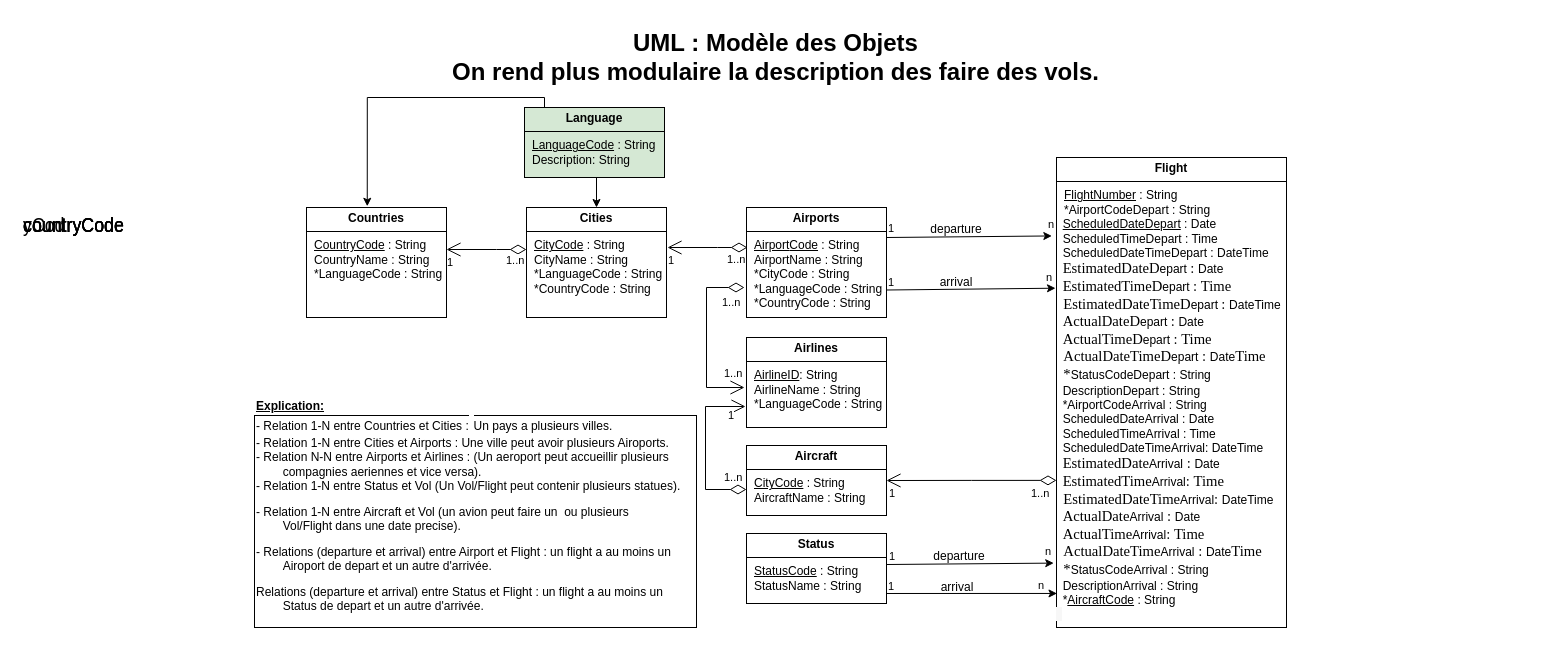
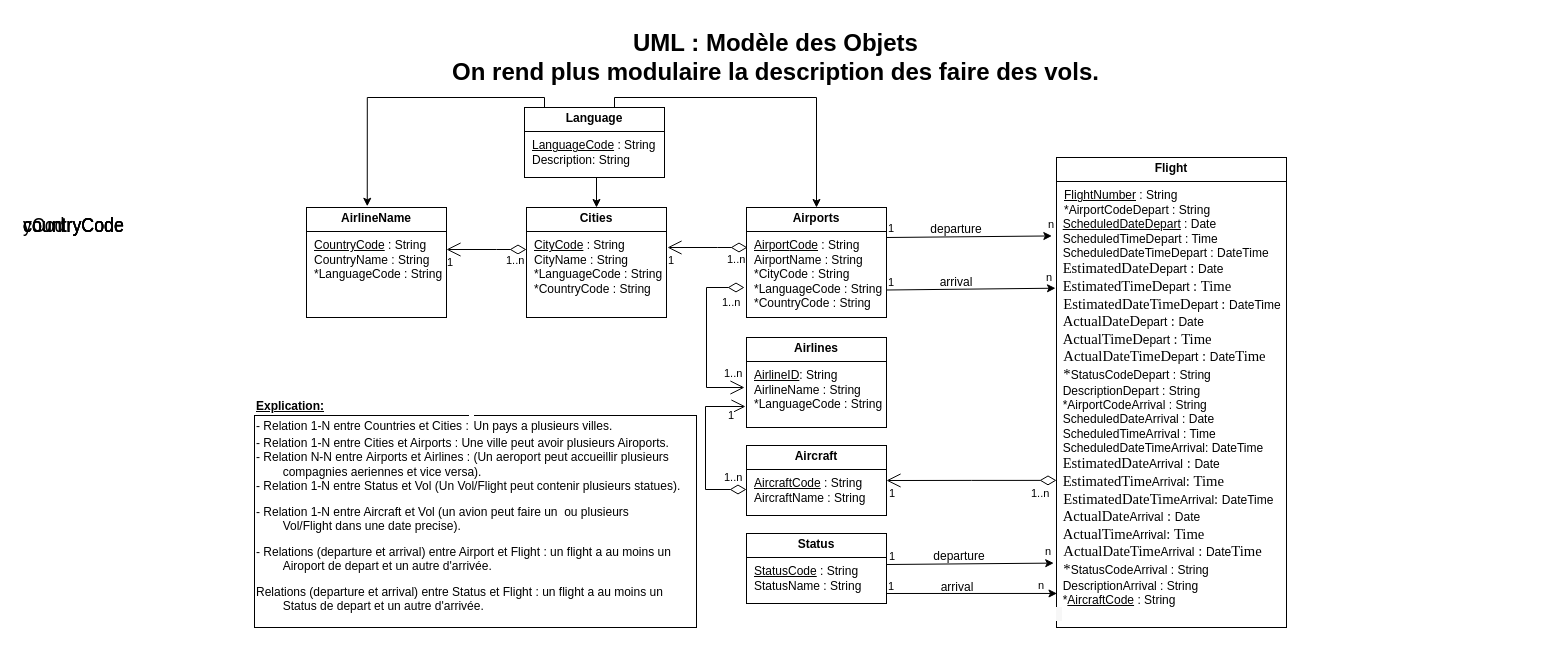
none -> (761, 98)
(595, 143) -> (595, 143)
(378, 258) -> (378, 258)
(818, 489) -> (818, 489)
